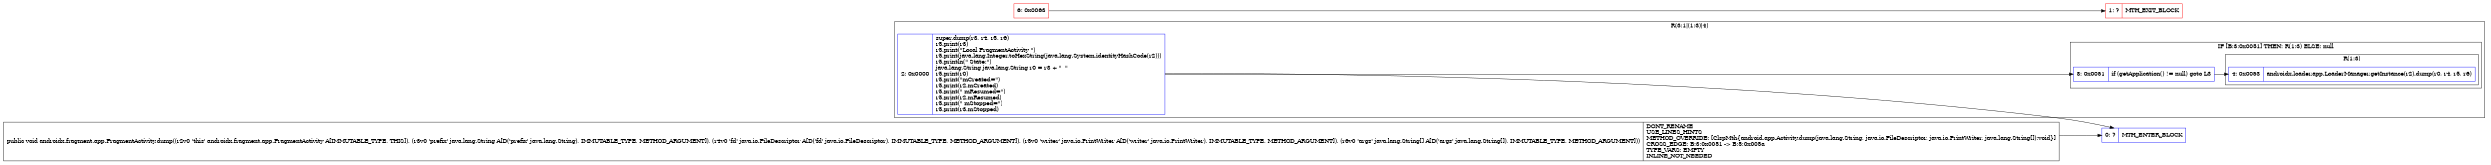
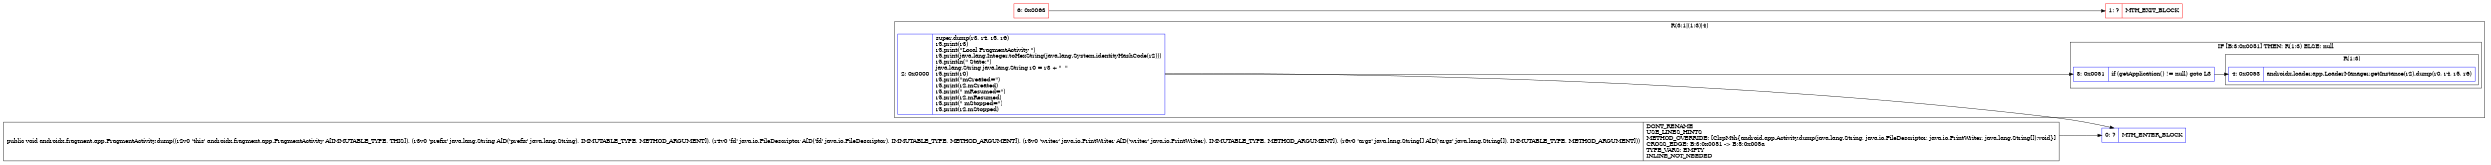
(967, 110) -> (967, 110)
